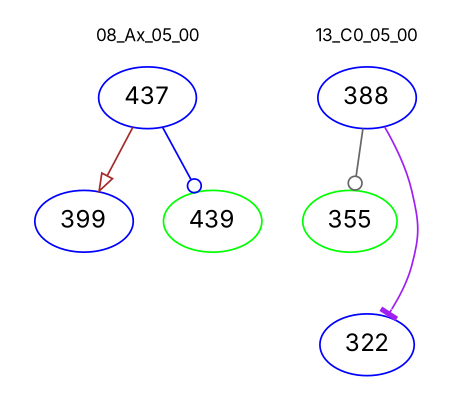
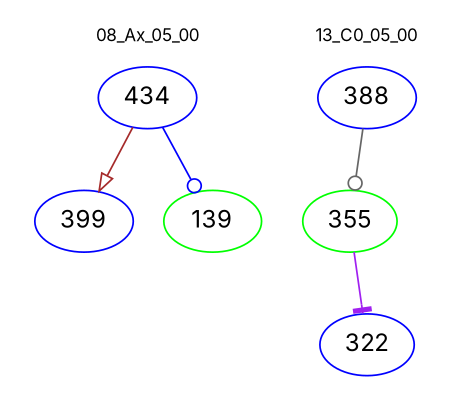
(148, 98) -> (148, 98)
(417, 217) -> (358, 278)
(213, 221) -> (213, 221)
